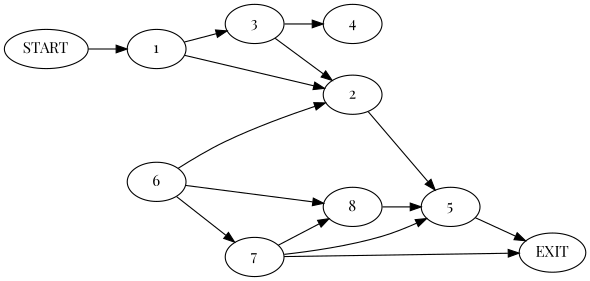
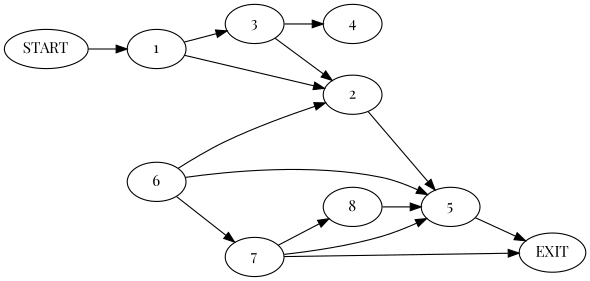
(249, 194) -> (303, 170)
